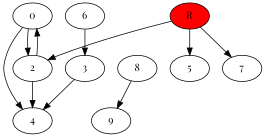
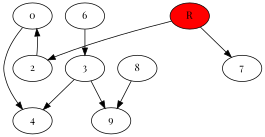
(28, 38) -> none
(190, 68) -> none
(33, 91) -> none
none -> (96, 91)
